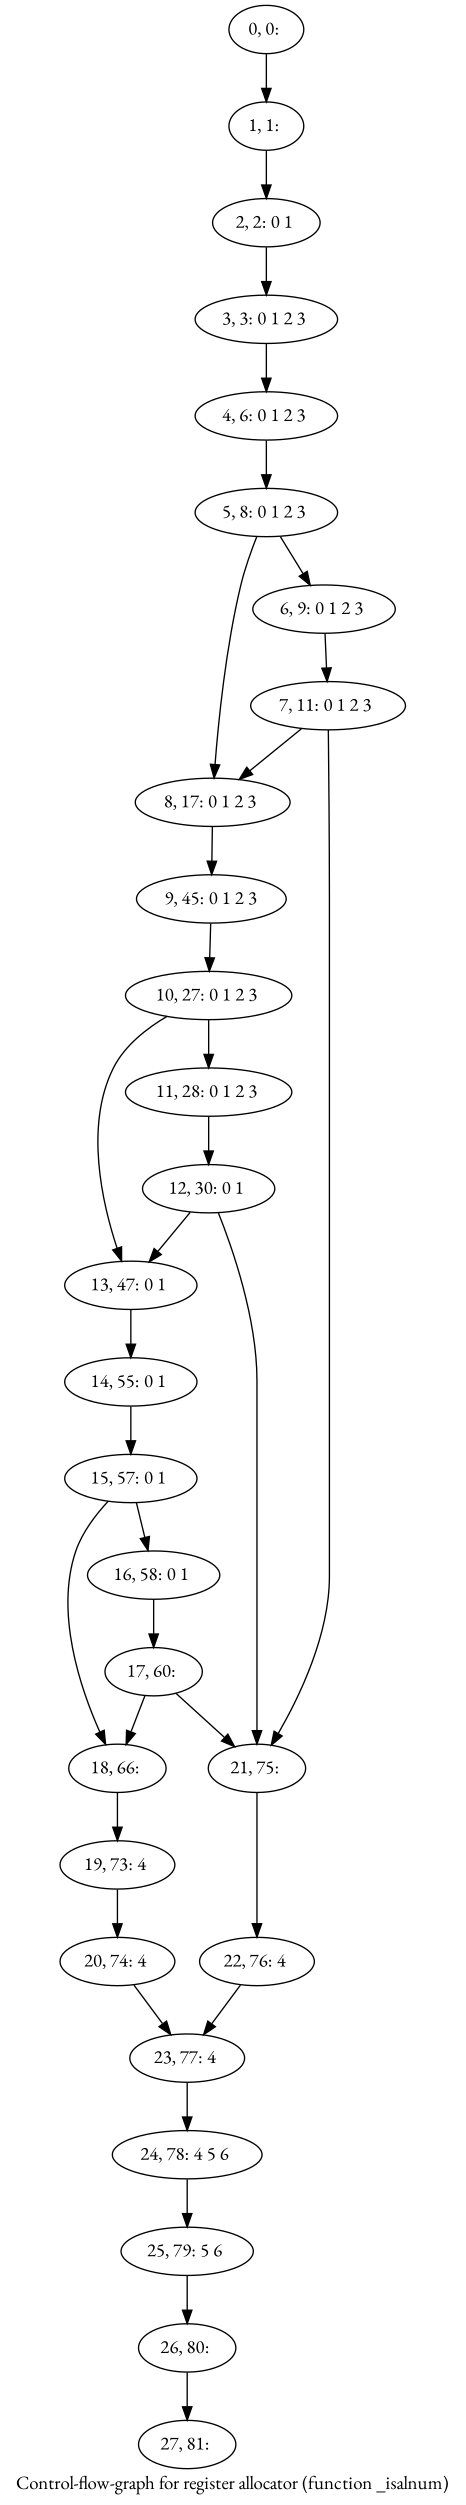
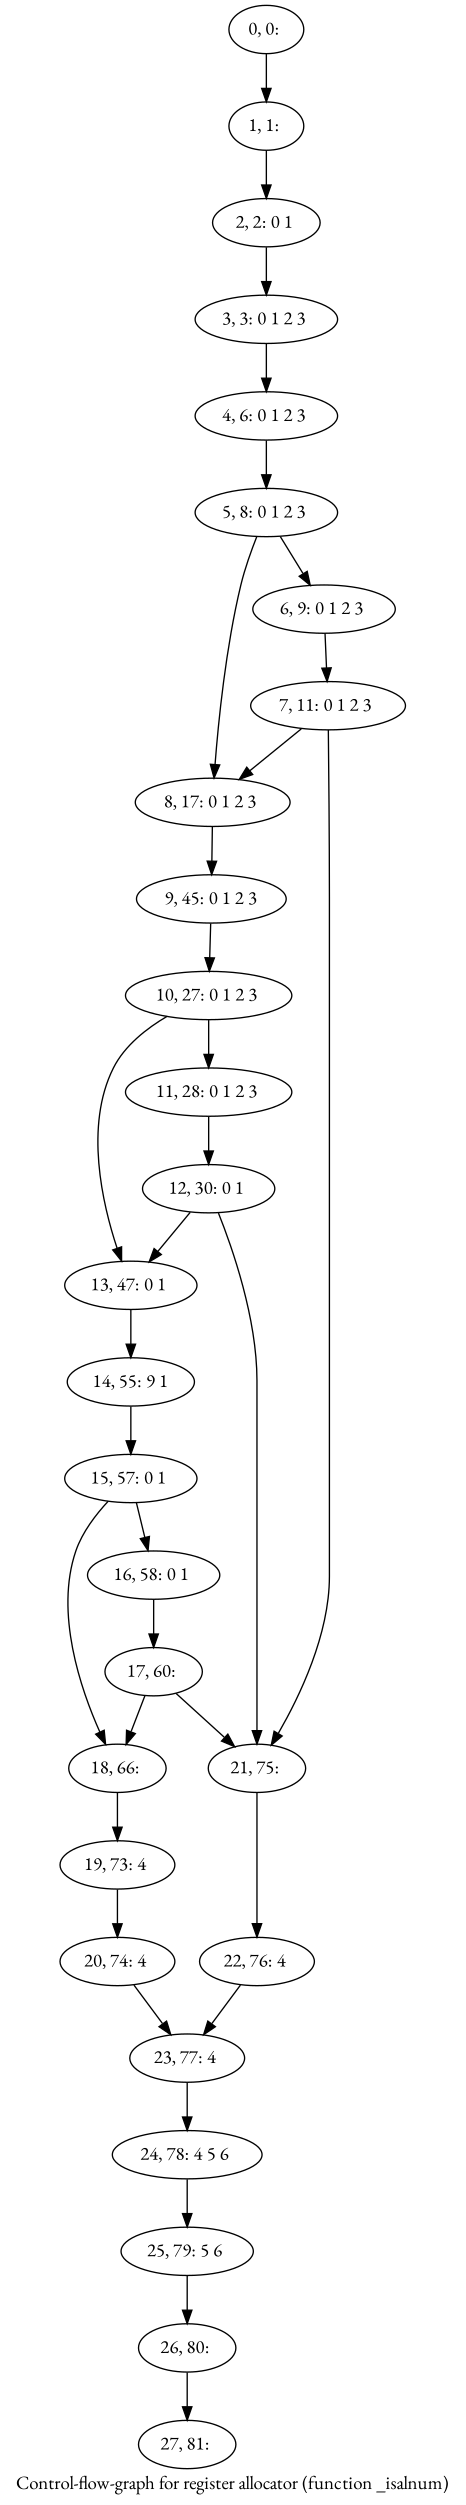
(131, 1382) -> (131, 1382)
